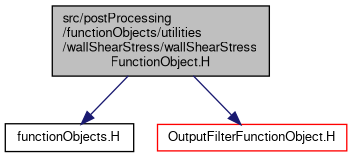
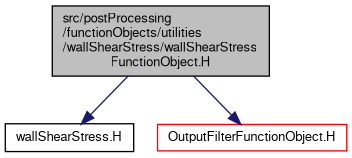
(69, 138) -> (69, 138)
